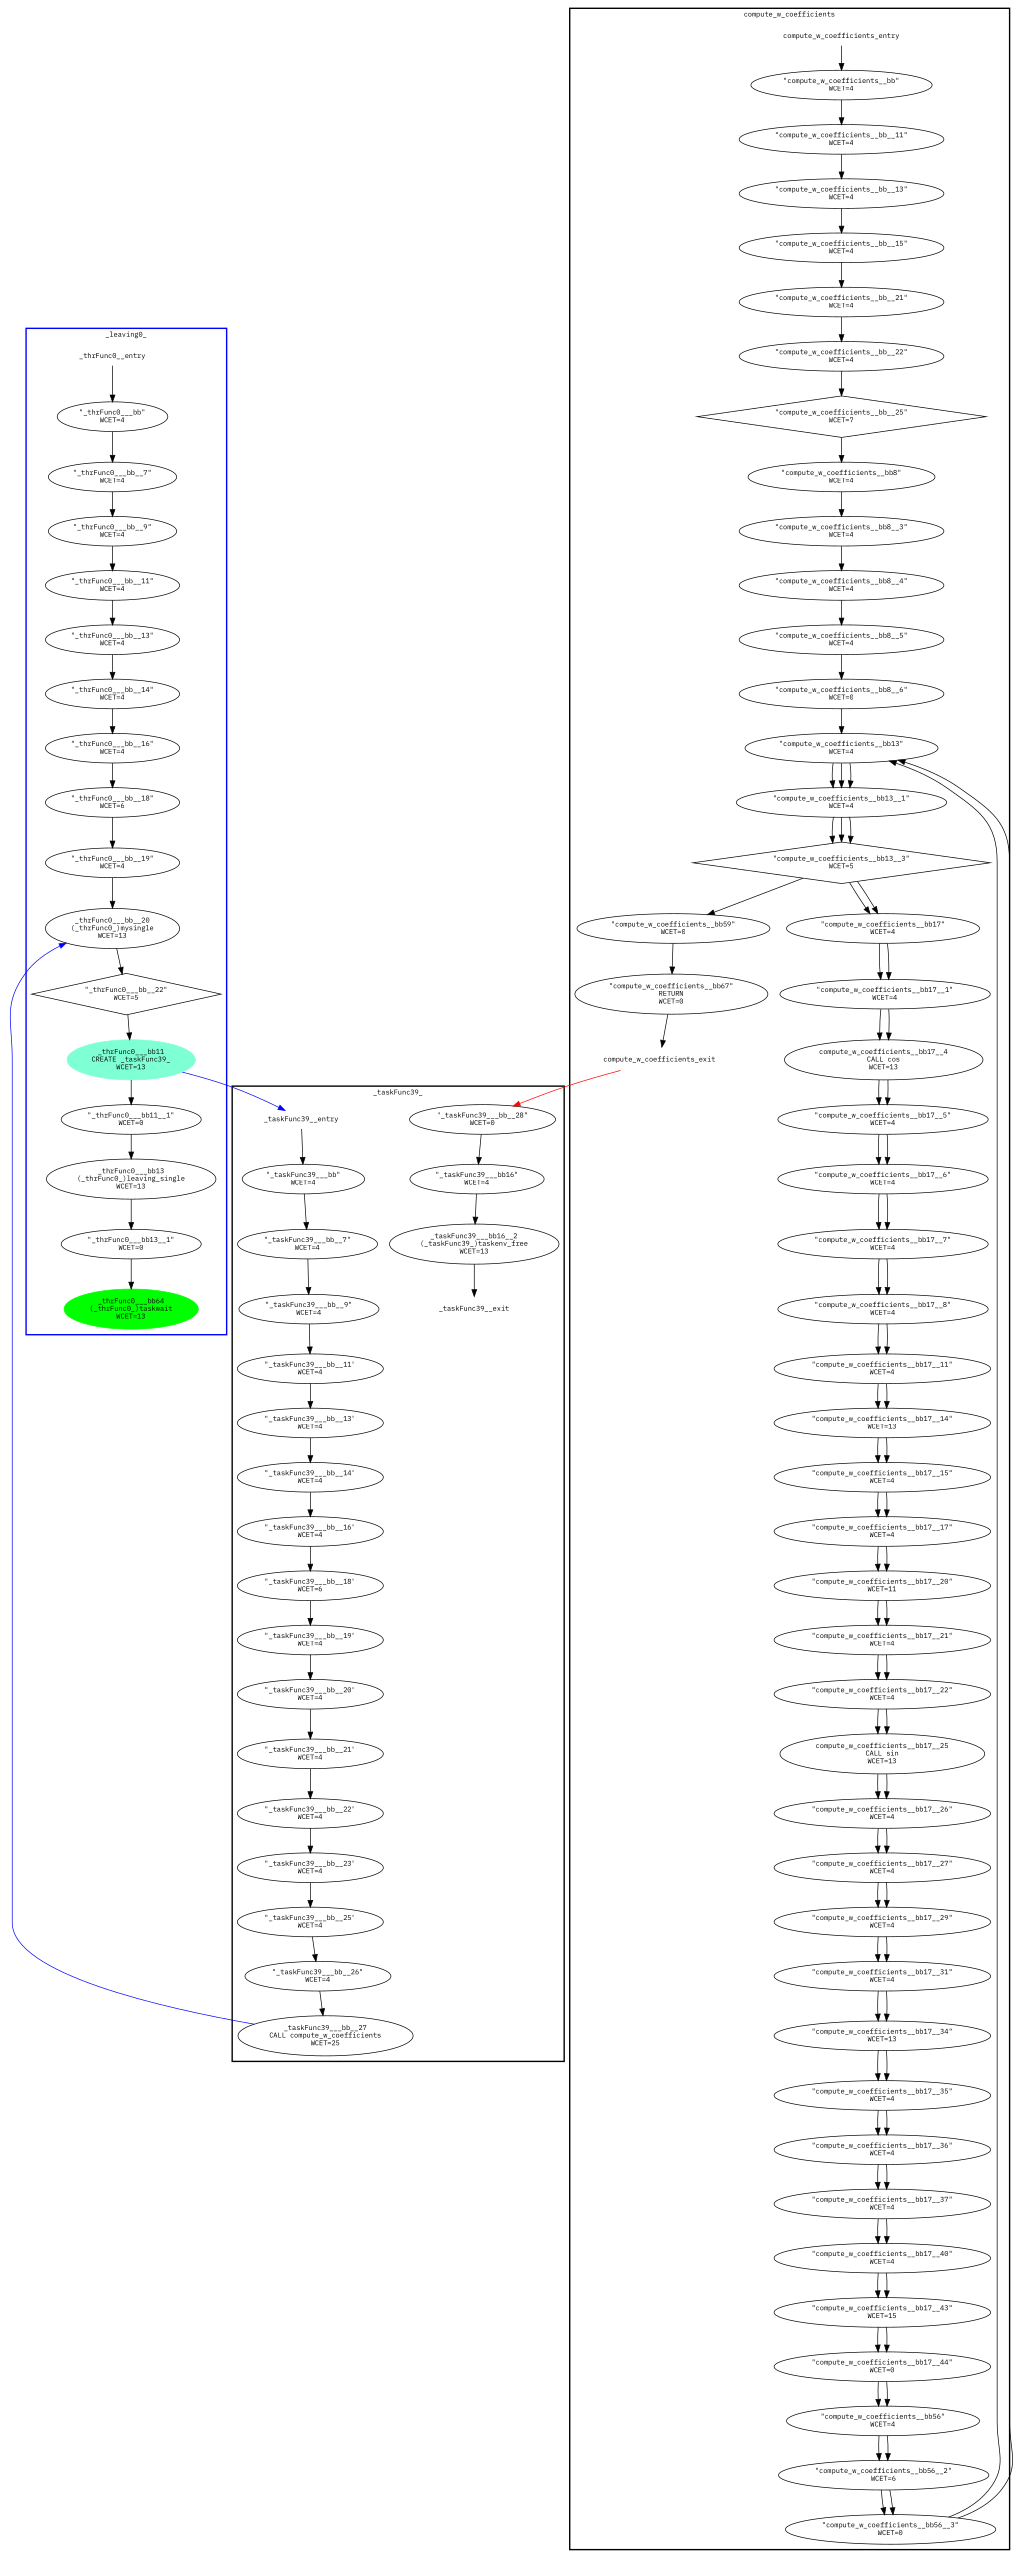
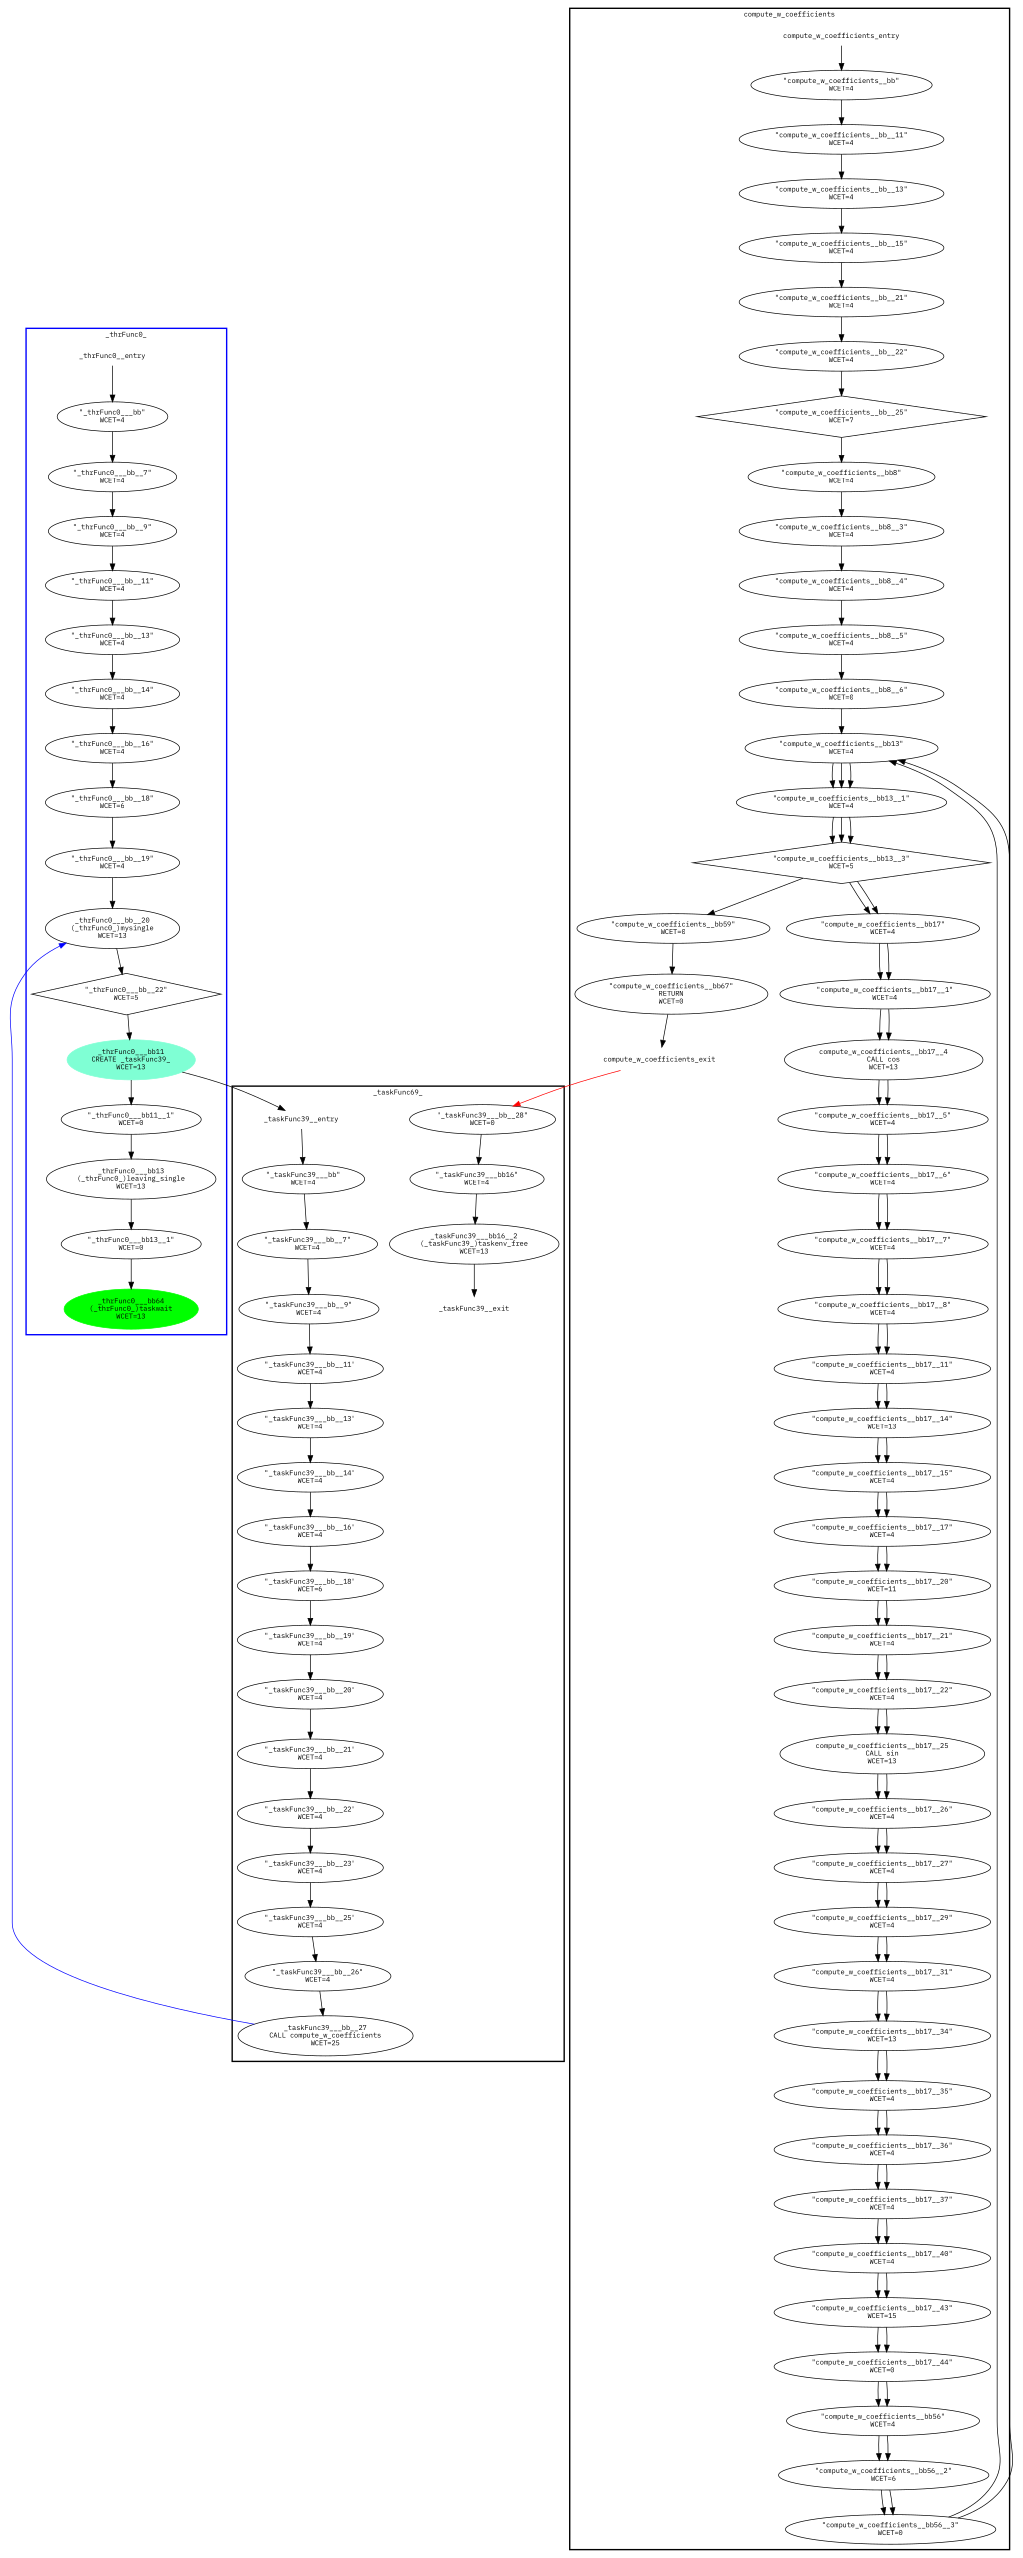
(126, 335) -> (126, 335)
(222, 1084) -> (222, 1084)
(398, 1093) -> (398, 1093)
